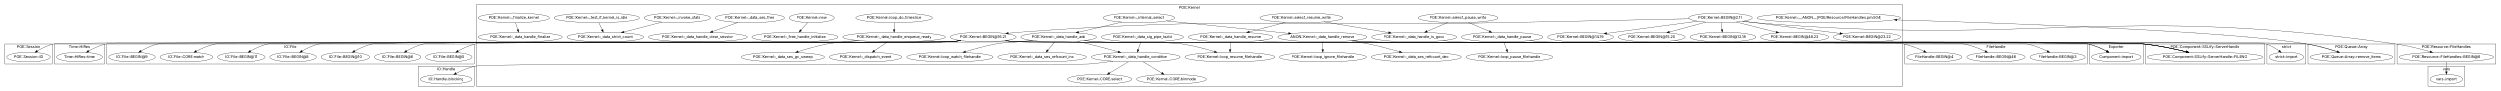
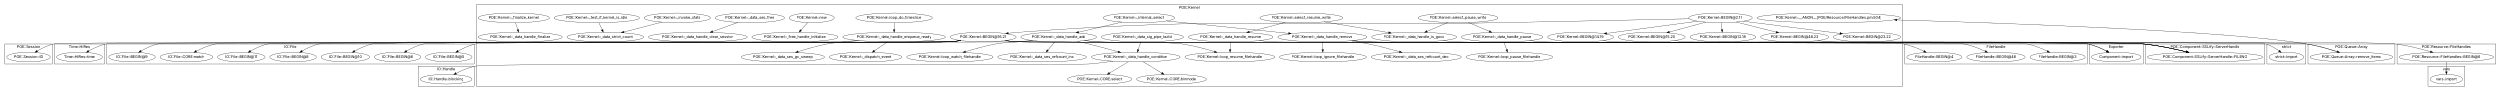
(2052, 28) -> (2124, 42)
(1322, 37) -> (1322, 37)
